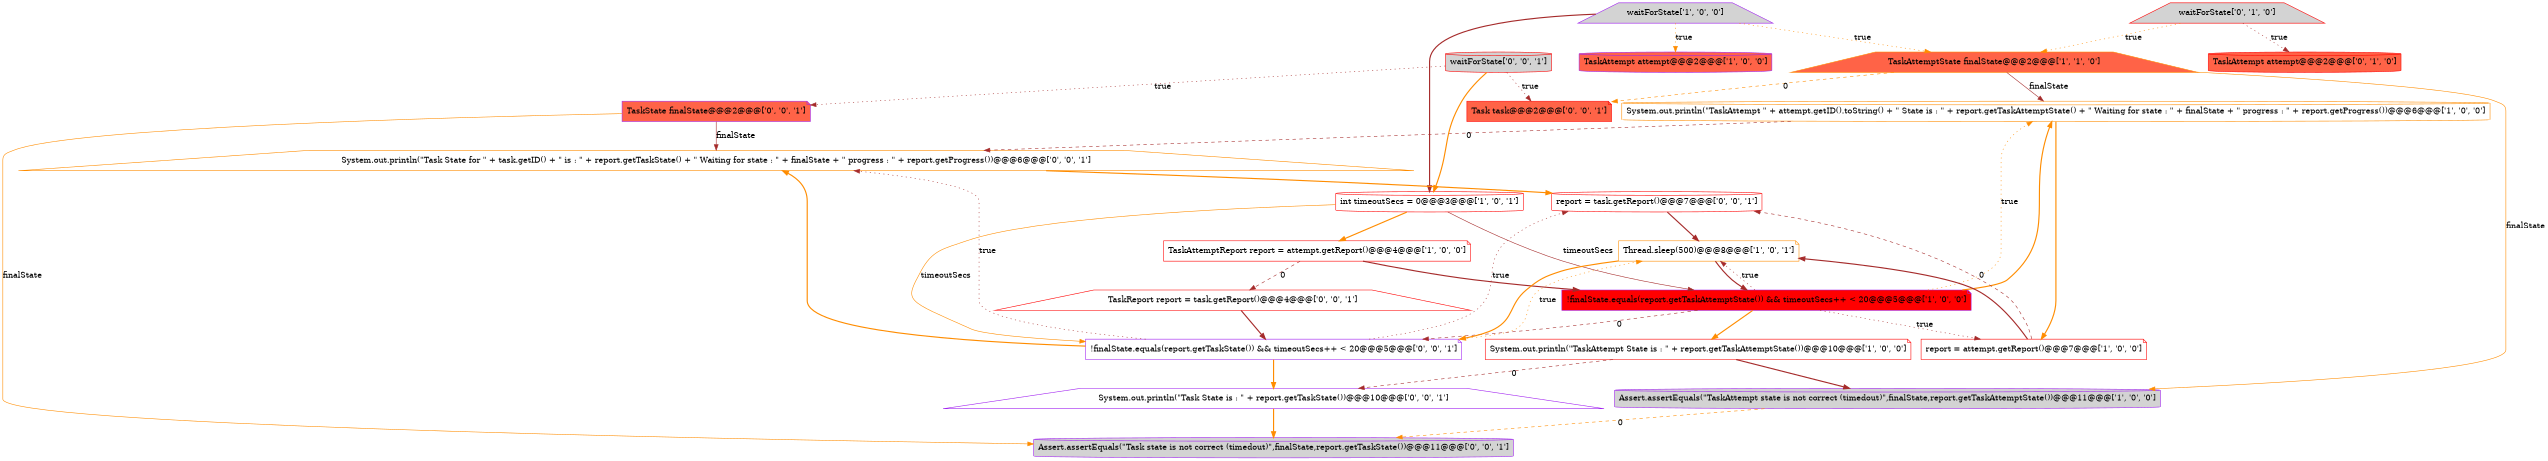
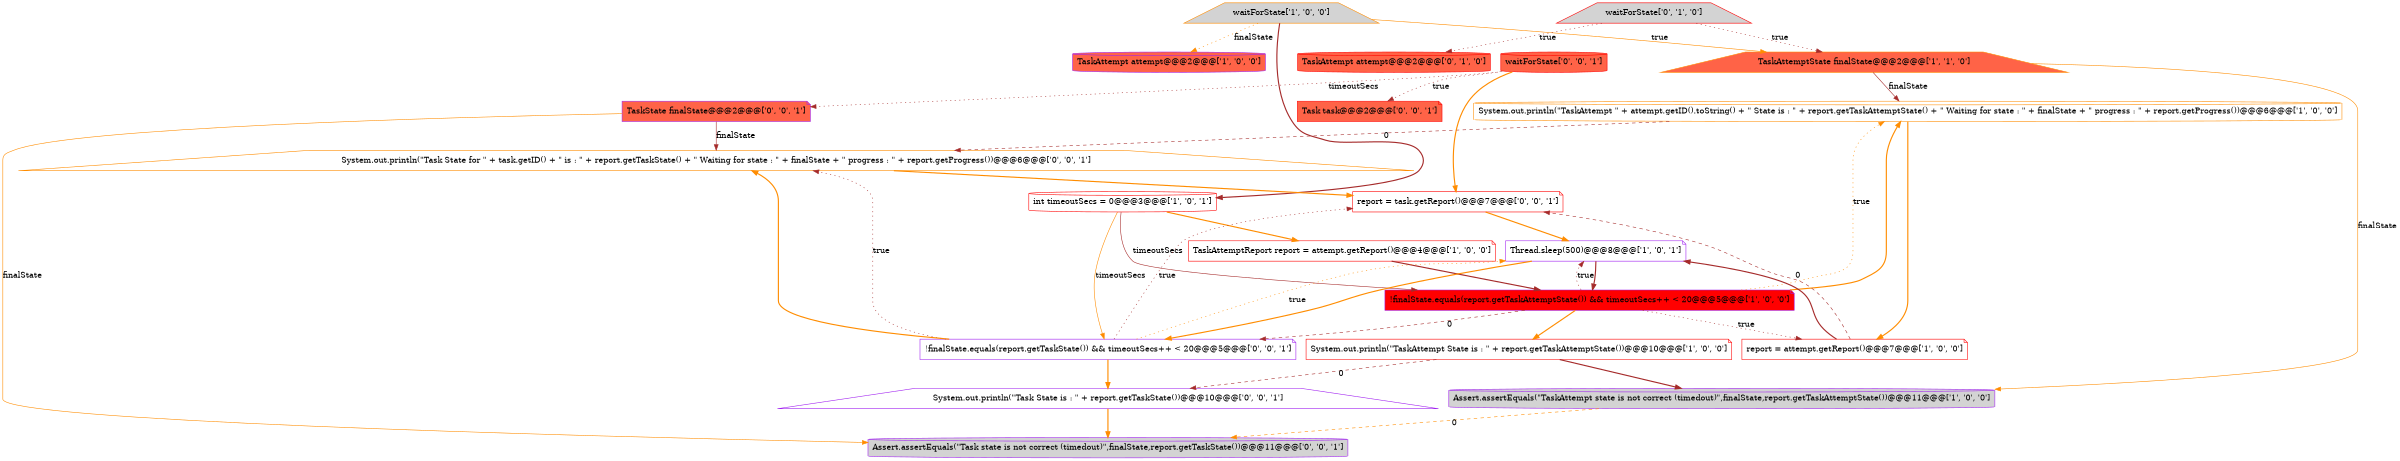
(1675, 13) -> (1281, 13)
(1832, 37) -> (1566, 34)
(2113, 37) -> (1756, 37)
(1684, 38) -> (1254, 38)
(1499, 62) -> (1554, 62)
(1756, 86) -> none
(1163, 87) -> (1354, 87)
(1451, 124) -> (1461, 116)
(1657, 202) -> (1458, 202)
(1681, 224) -> (1524, 225)
(1709, 251) -> (1596, 251)
(1233, 300) -> none
